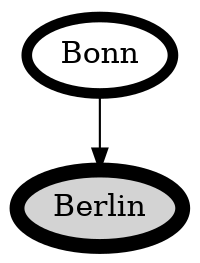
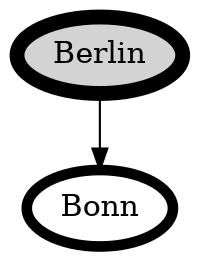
(100, 121) -> (100, 121)
